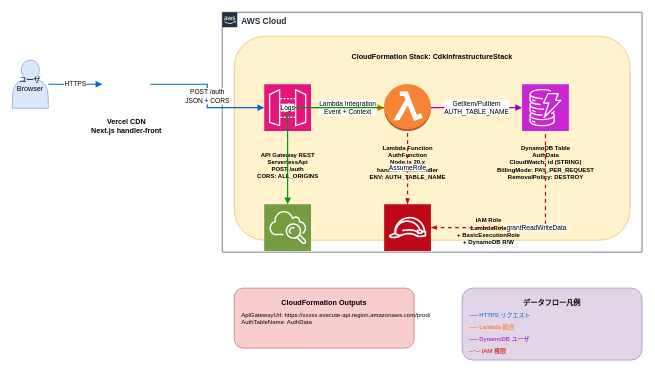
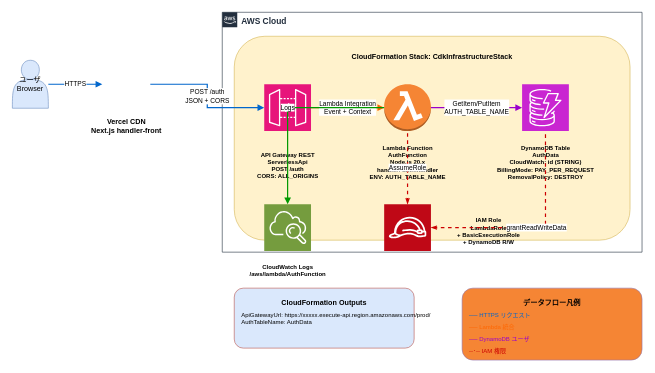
none -> (288, 270)
(324, 318) -> (324, 318)
(552, 324) -> (552, 324)
